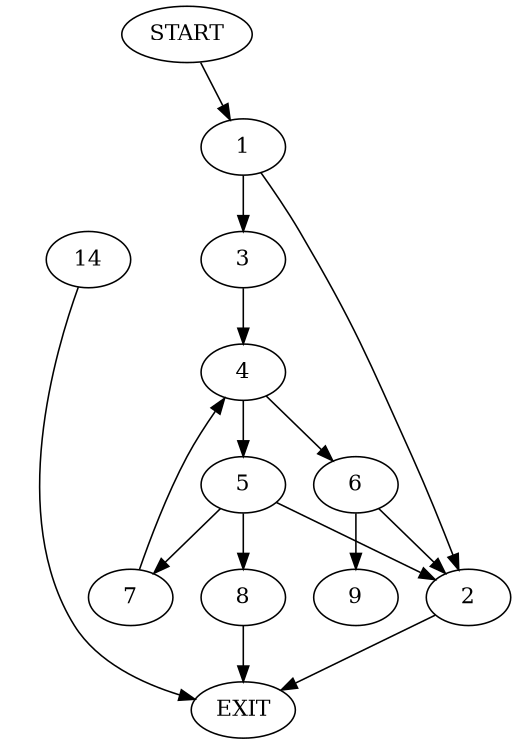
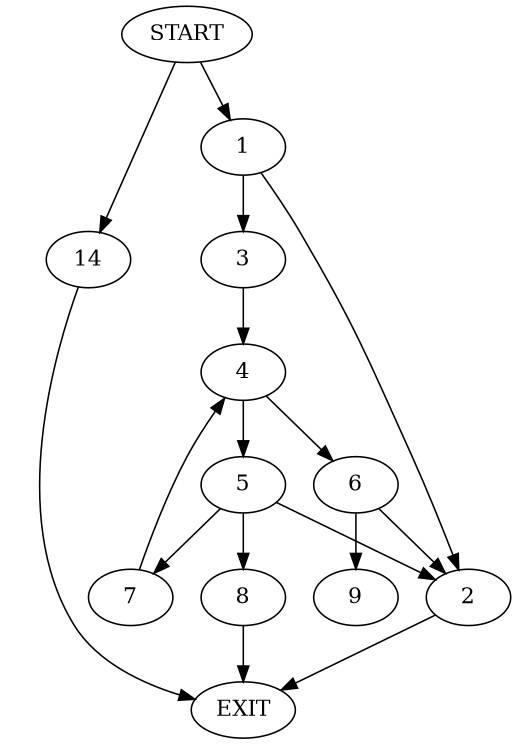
none -> (141, 140)
